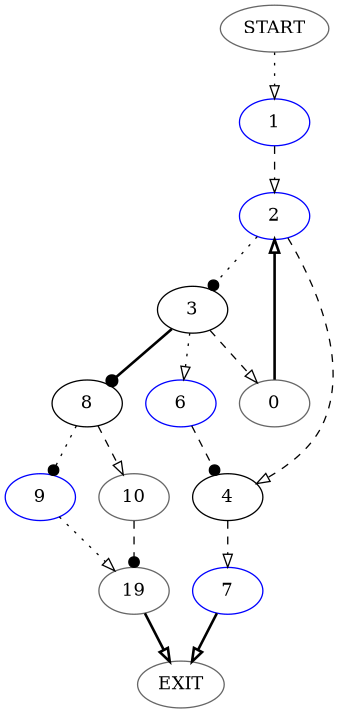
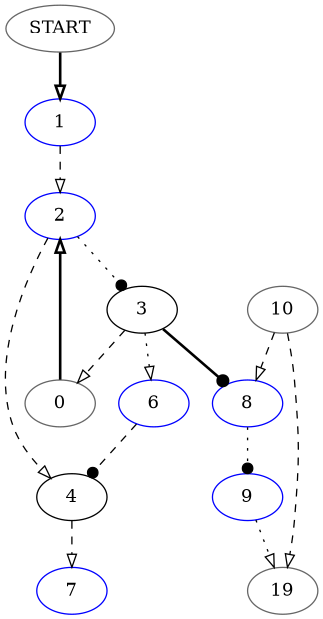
(275, 69) -> (60, 69)
(87, 403) -> (248, 403)
(108, 444) -> (268, 350)
(134, 539) -> (298, 444)
(181, 685) -> none
